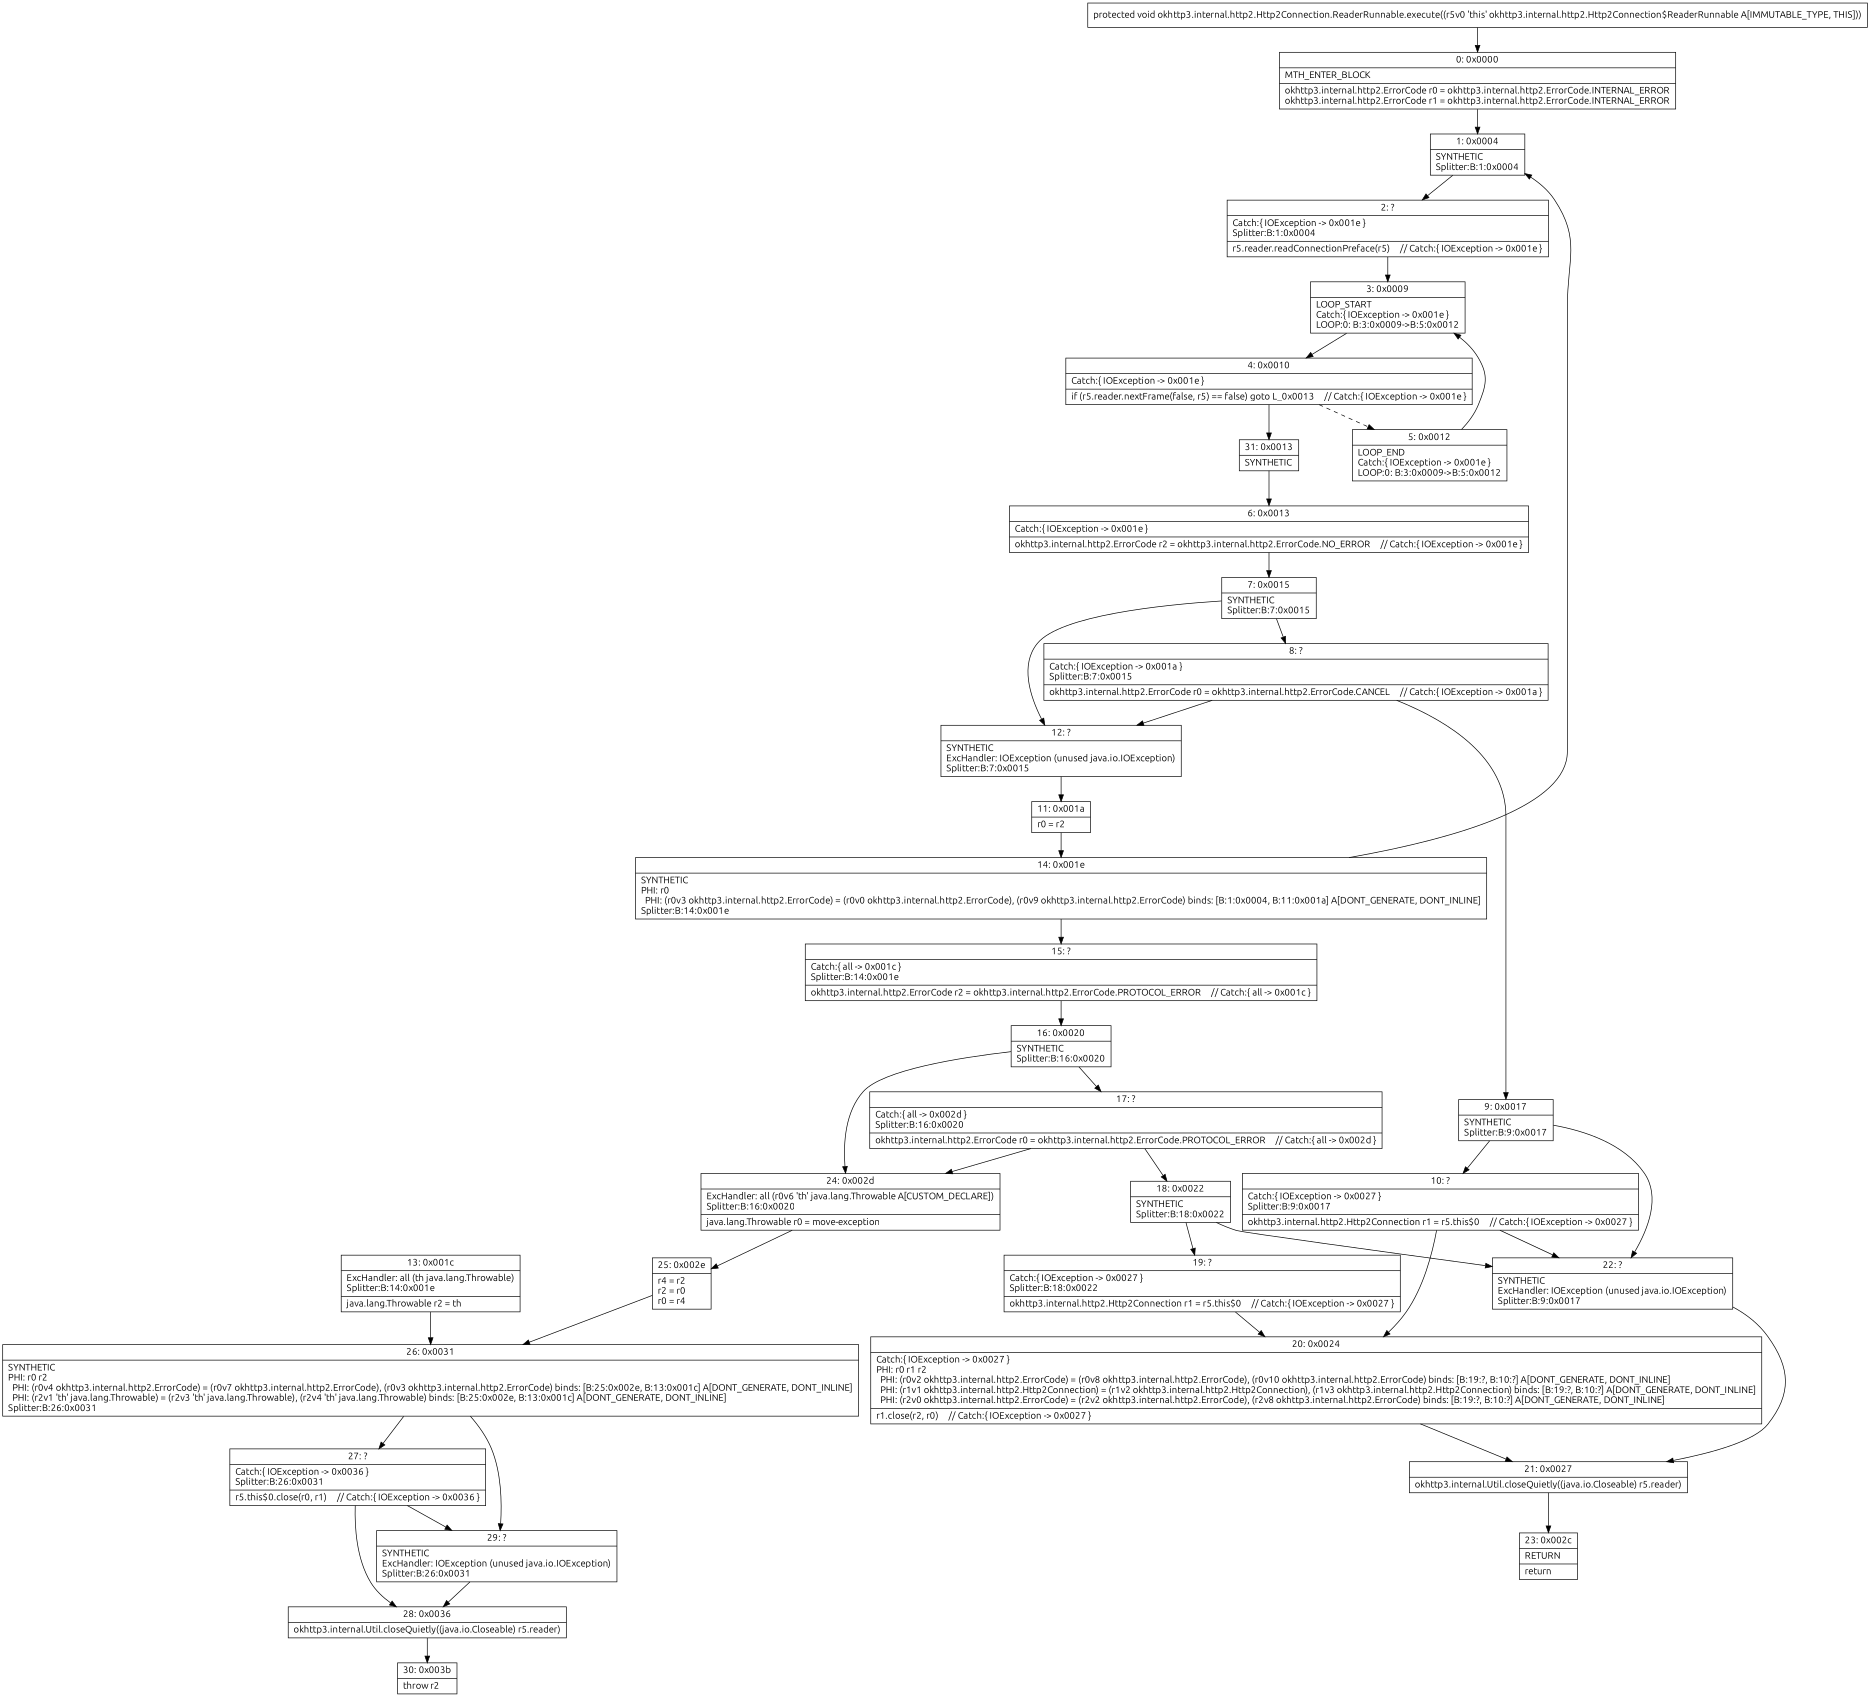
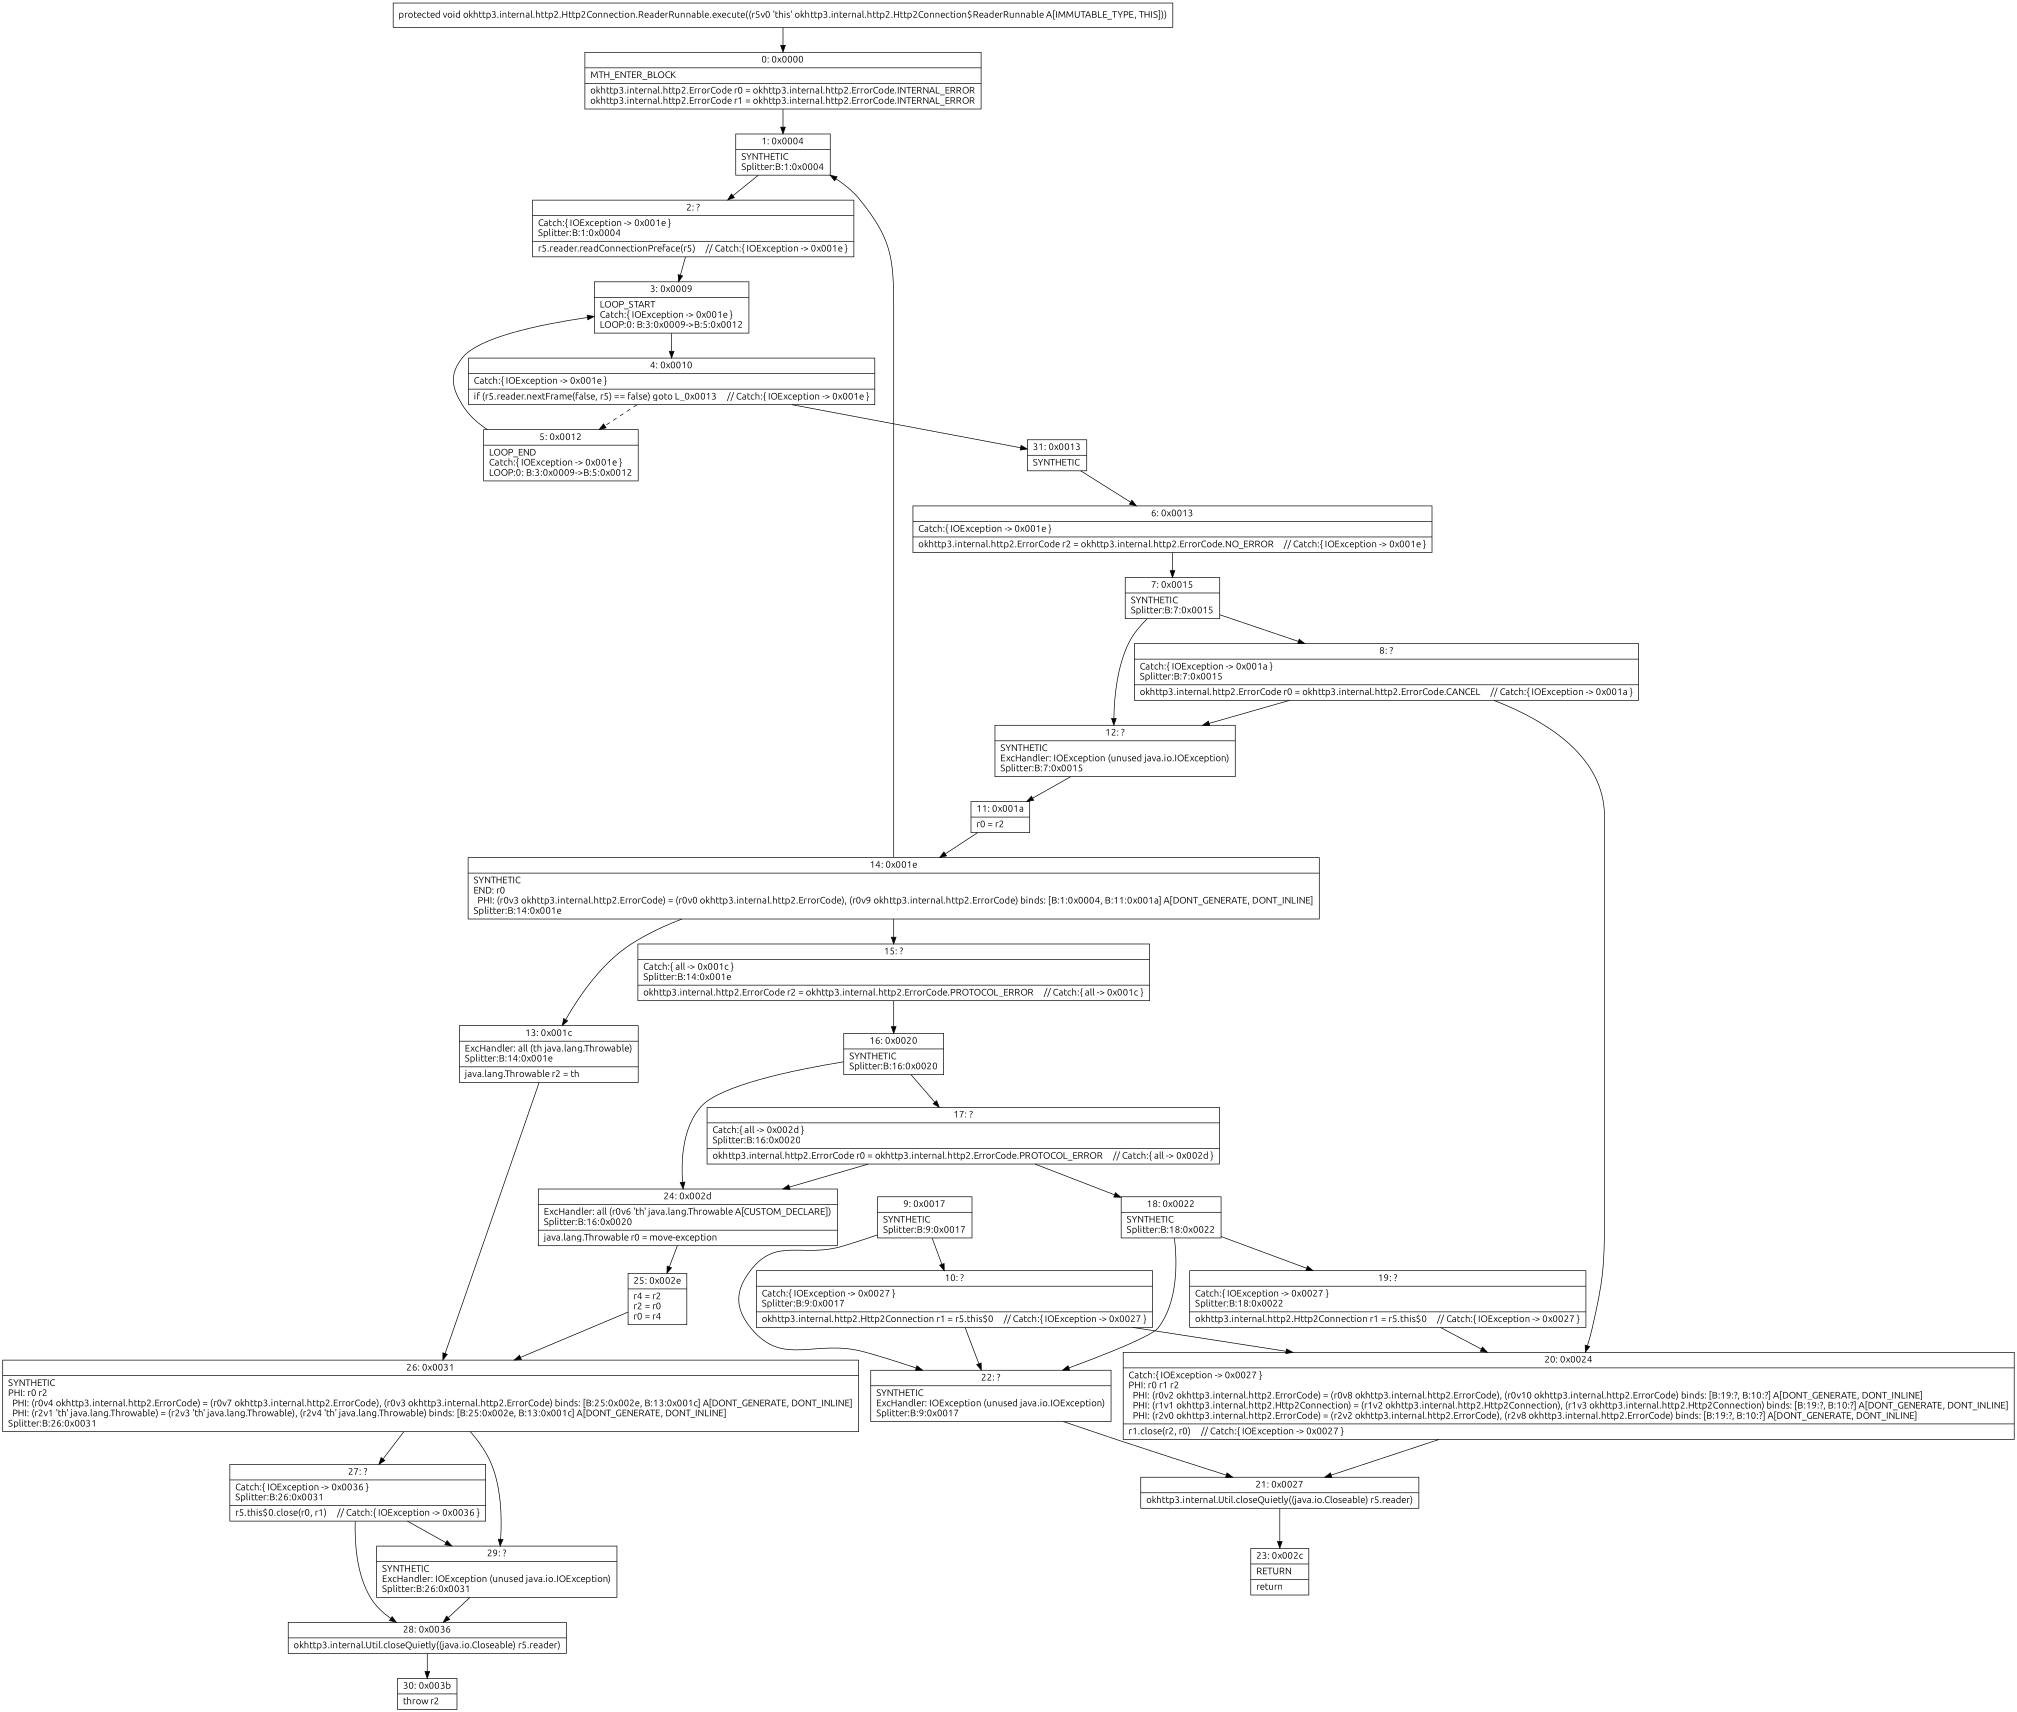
(1506, 870) -> (1604, 997)
(656, 891) -> (491, 891)
none -> (614, 958)
